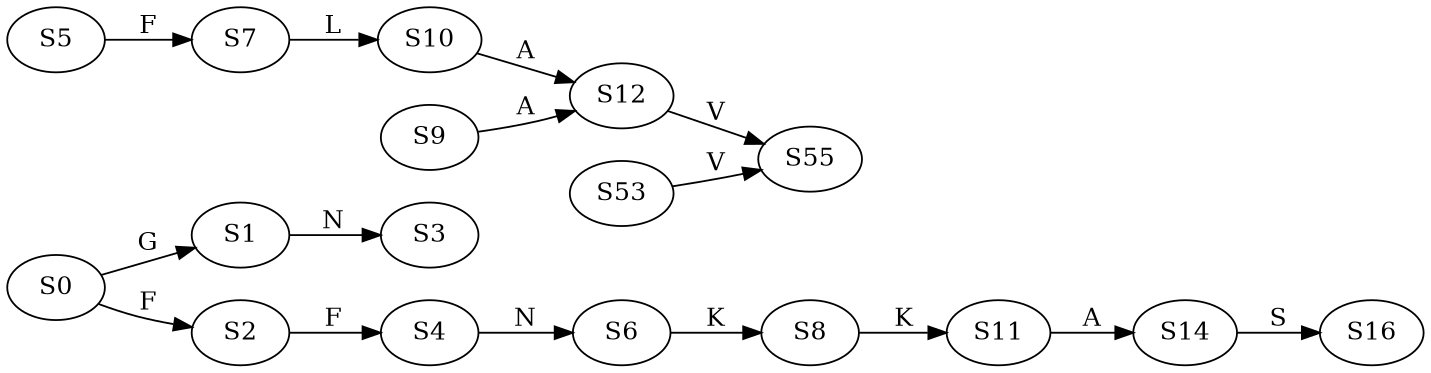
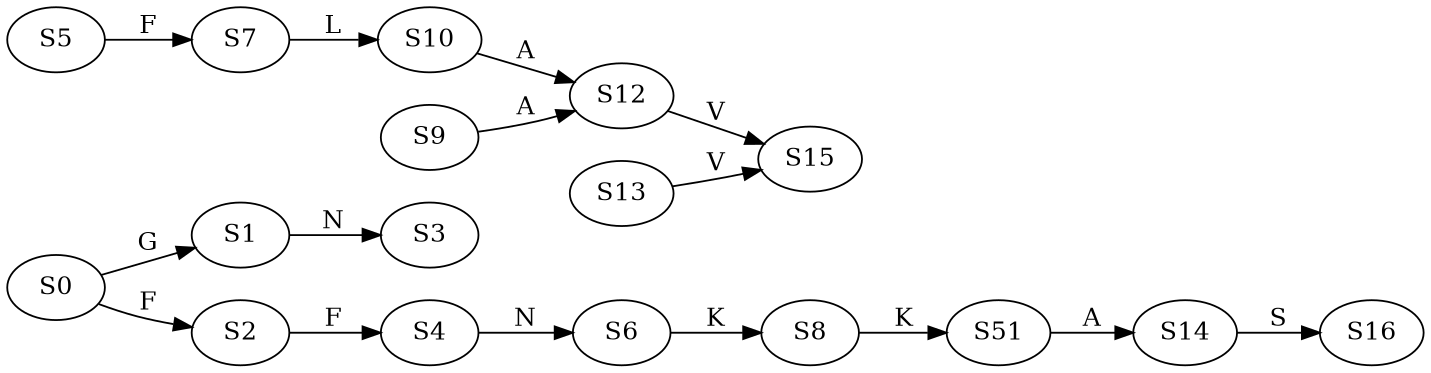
(810, 159) -> (810, 159)
(622, 193) -> (622, 193)
(999, 333) -> (999, 333)
